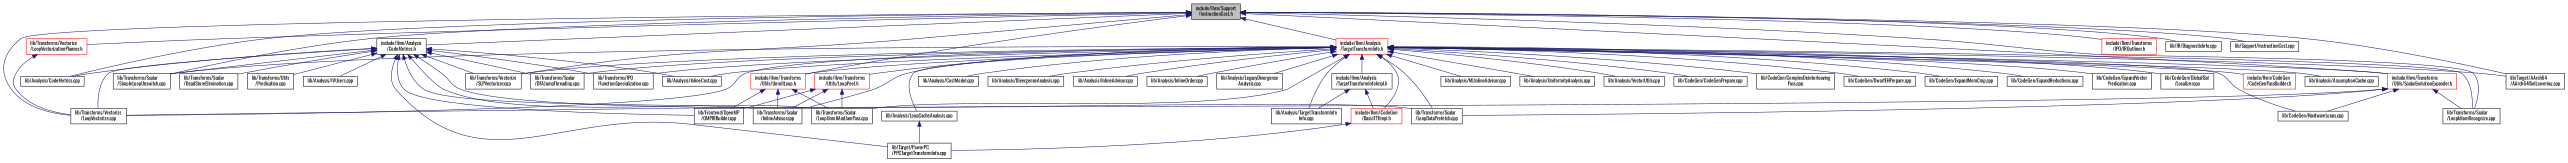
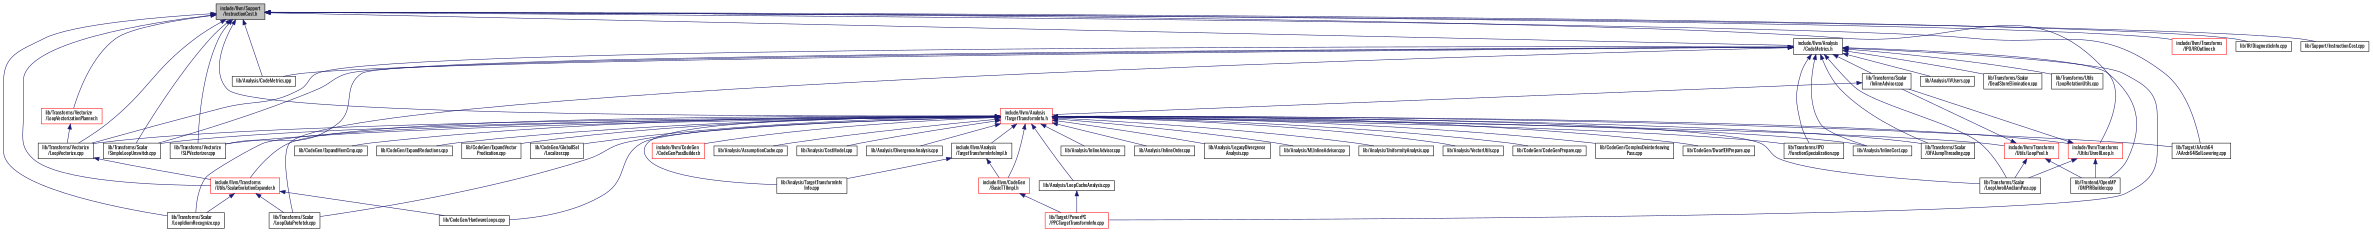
(1063, 56) -> (1455, 99)
(271, 81) -> (2077, 81)
(1424, 105) -> (155, 170)
(919, 151) -> (1077, 221)
